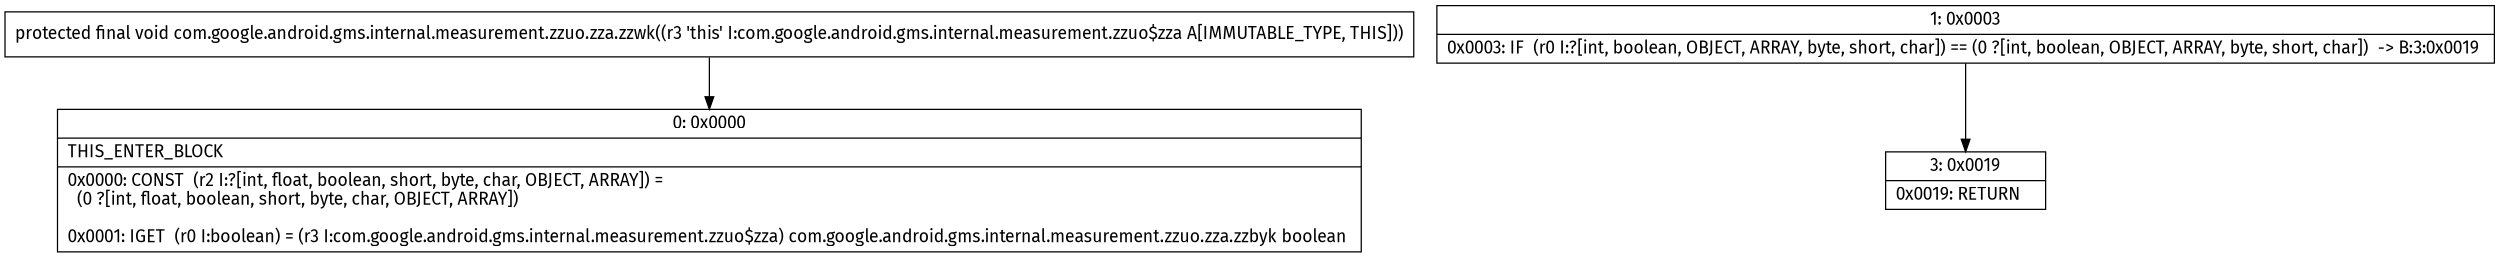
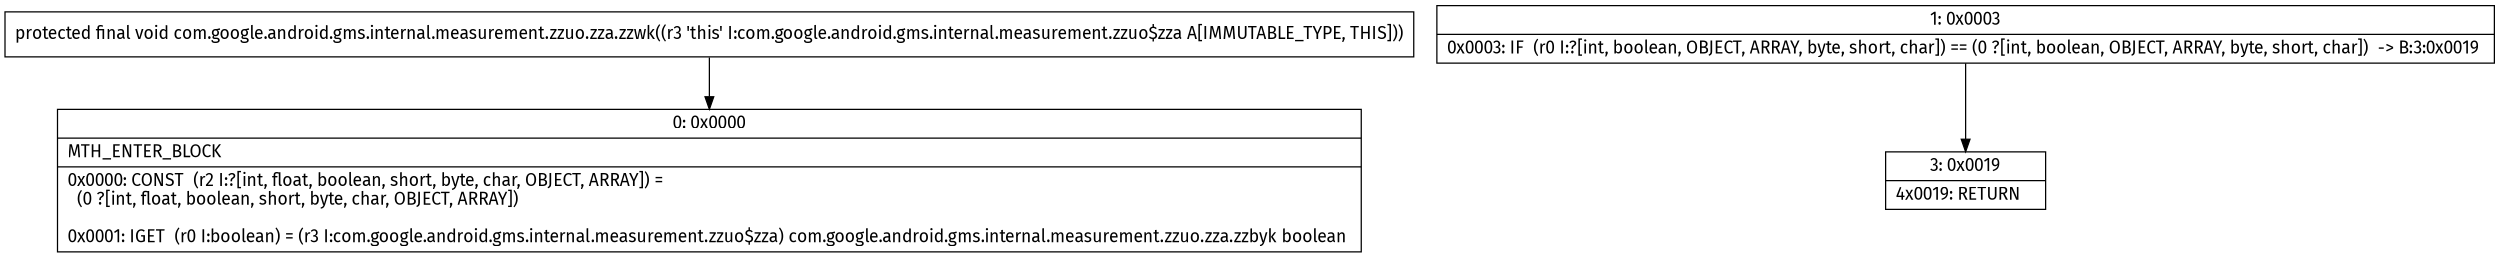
(146, 152) -> (145, 152)
(1966, 194) -> (1966, 194)
